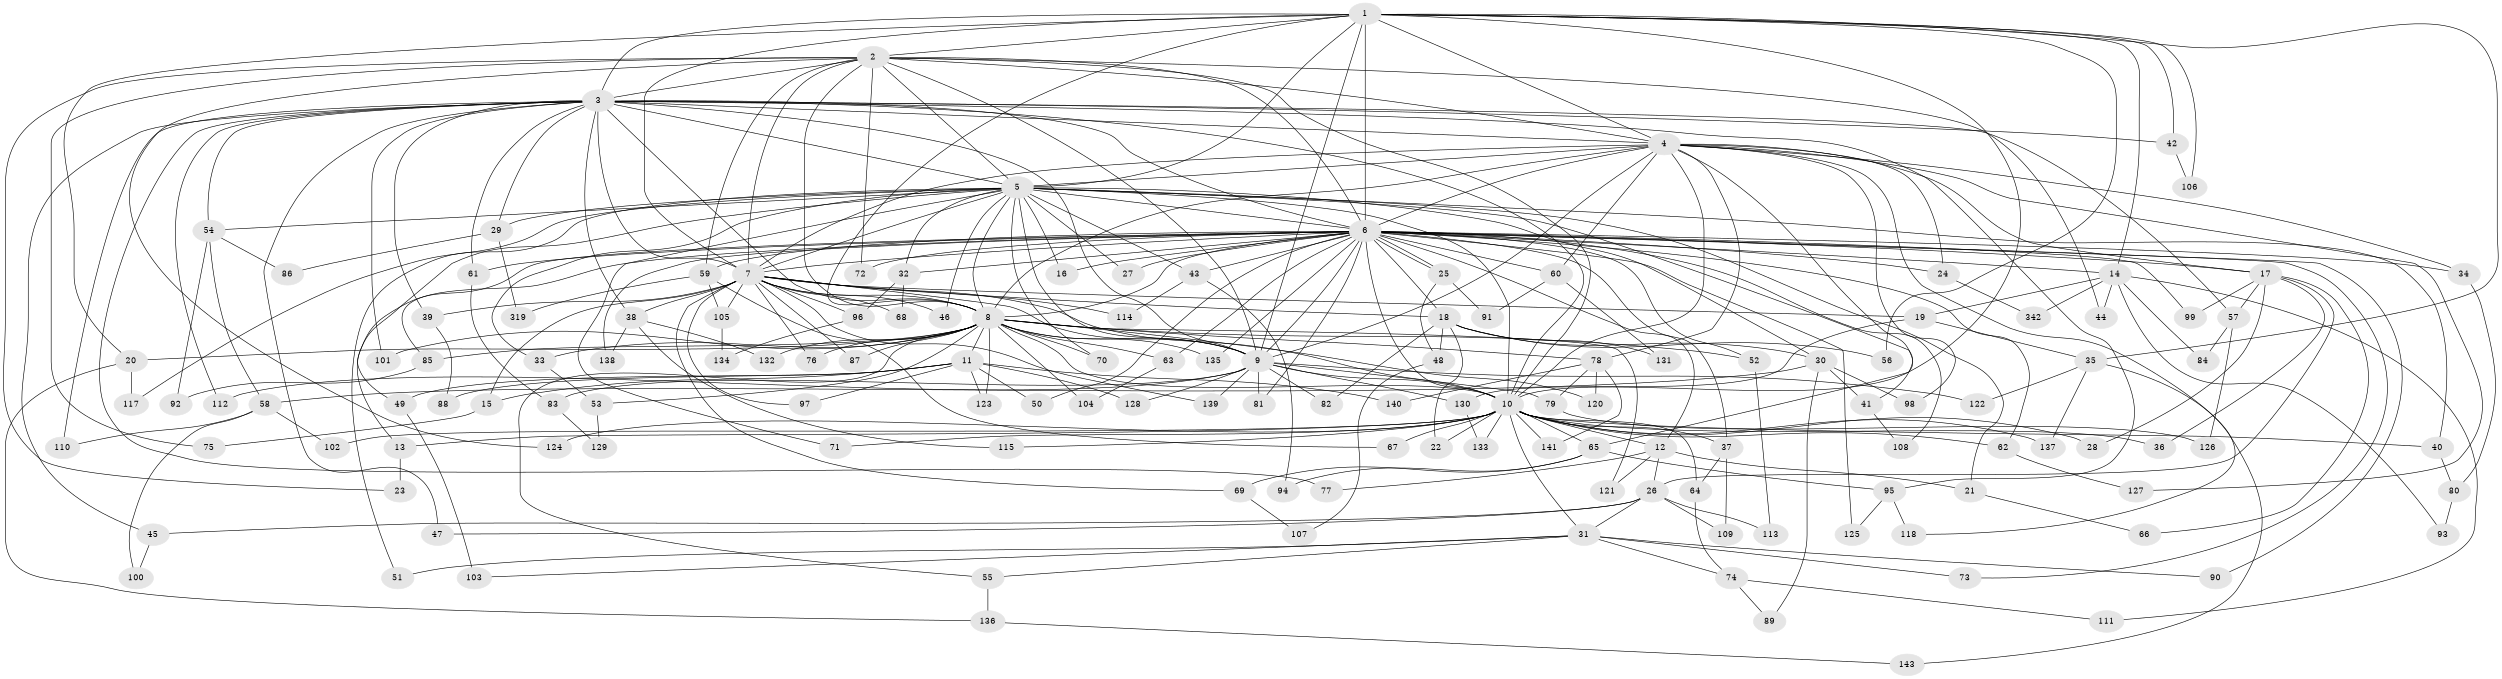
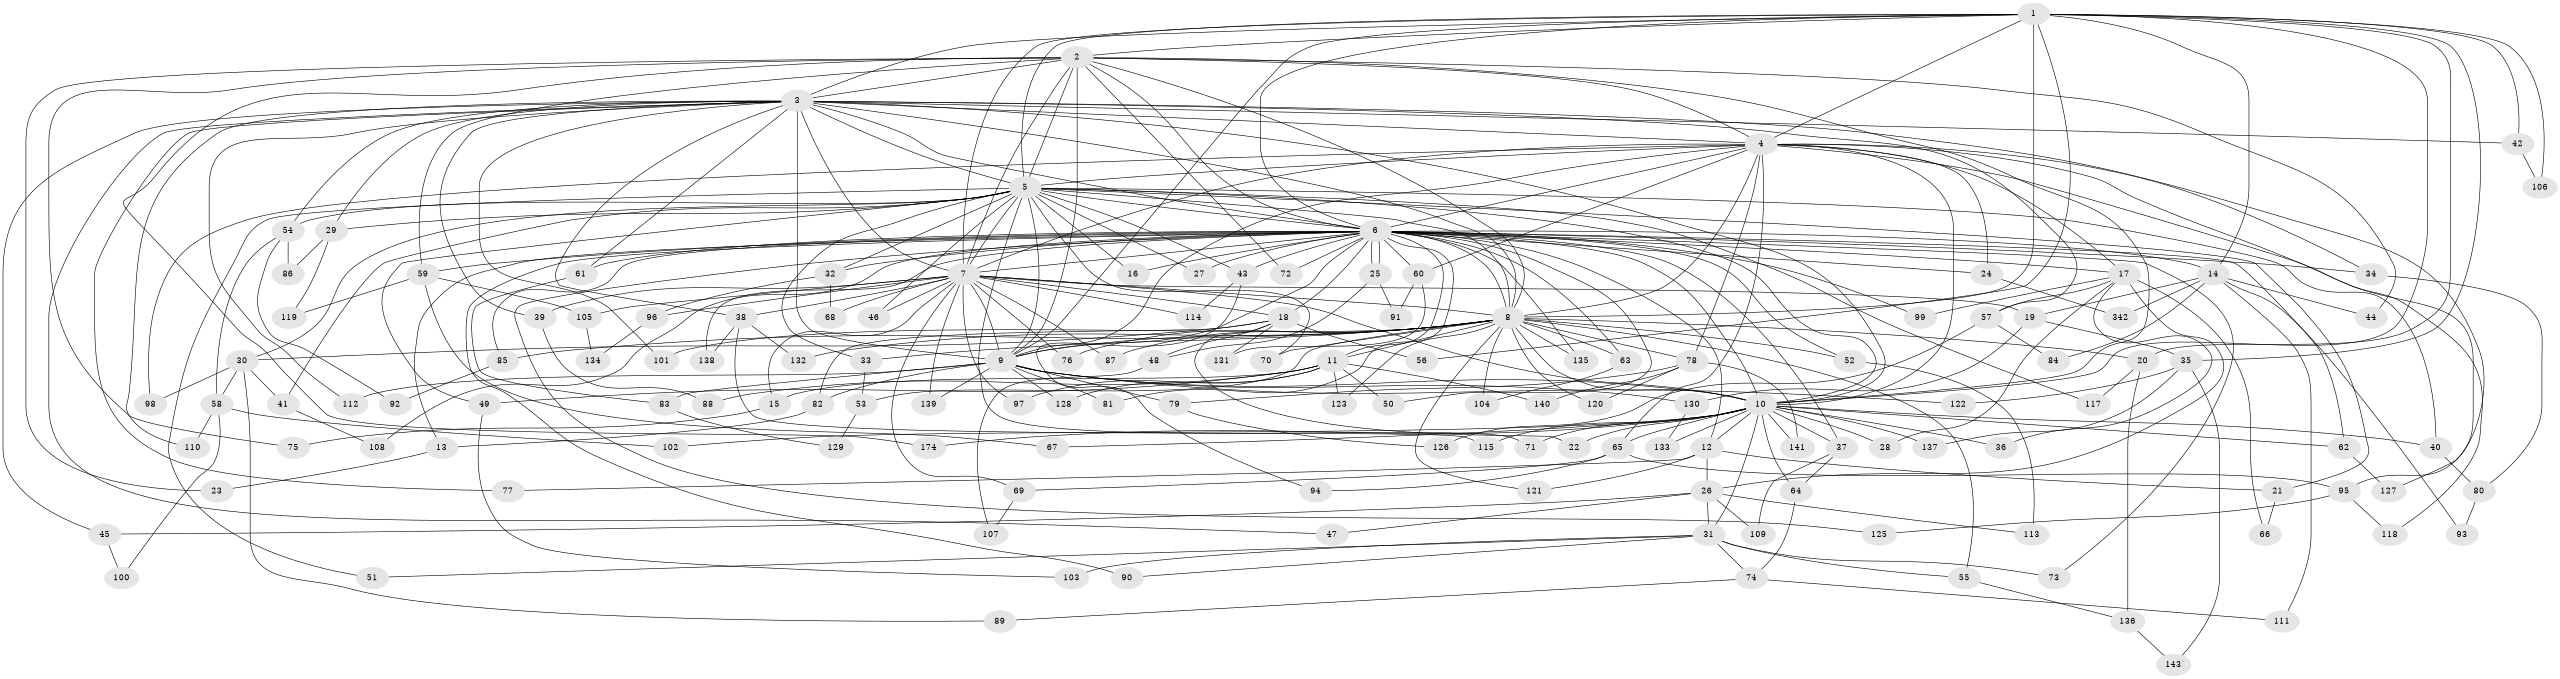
none -> (1435, 317)
(518, 318) -> (289, 318)
(713, 435) -> (615, 437)
(554, 448) -> (929, 448)
